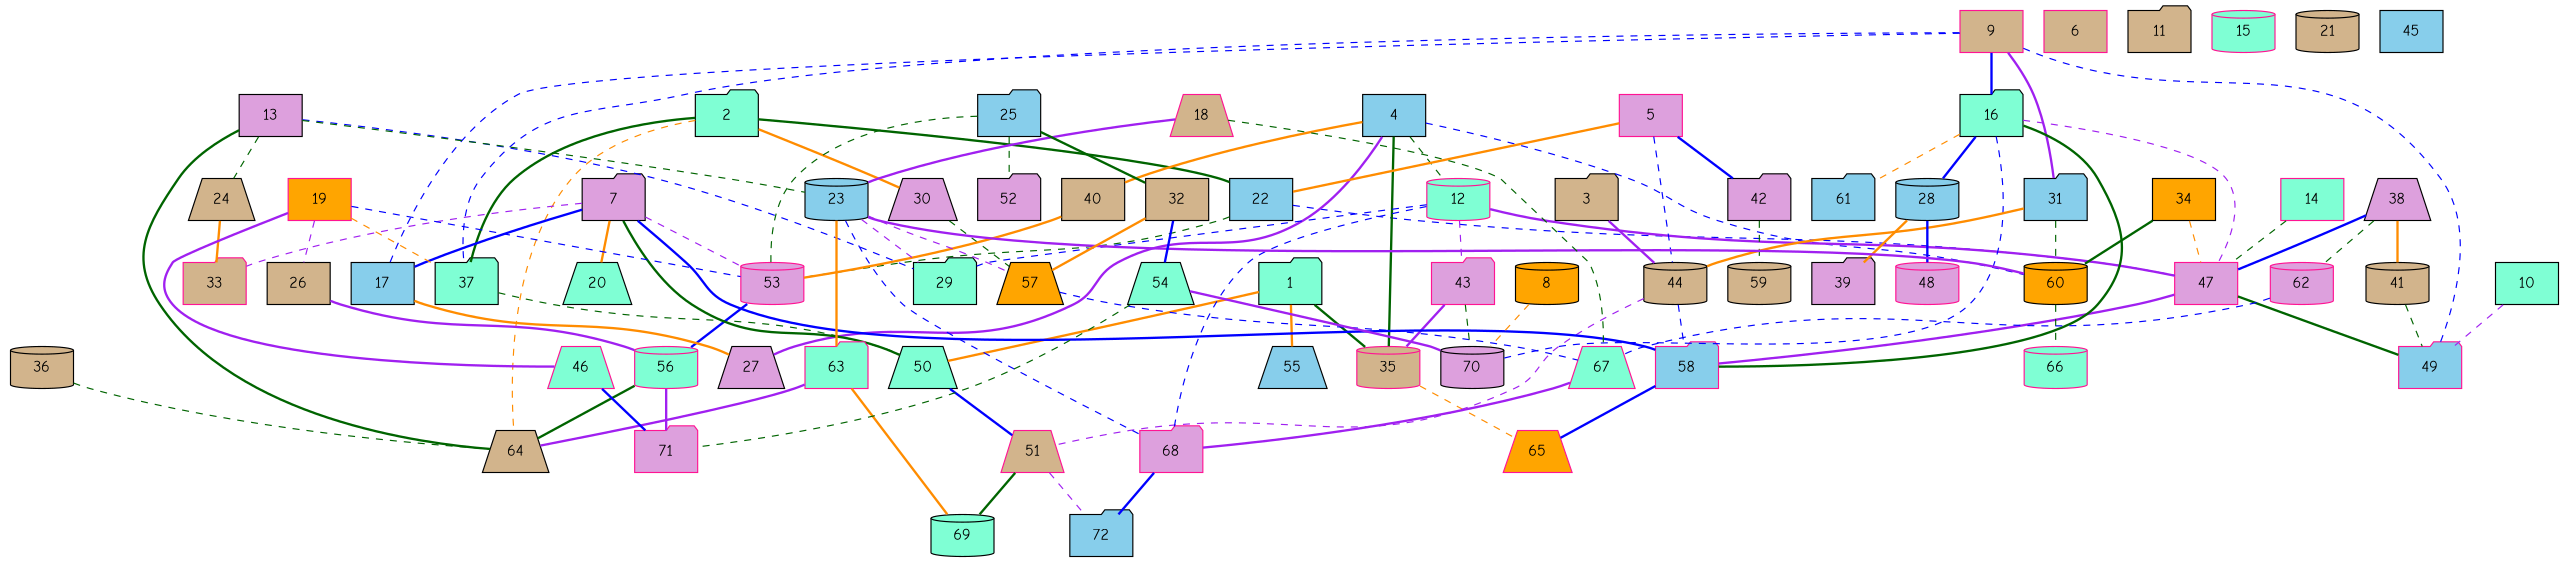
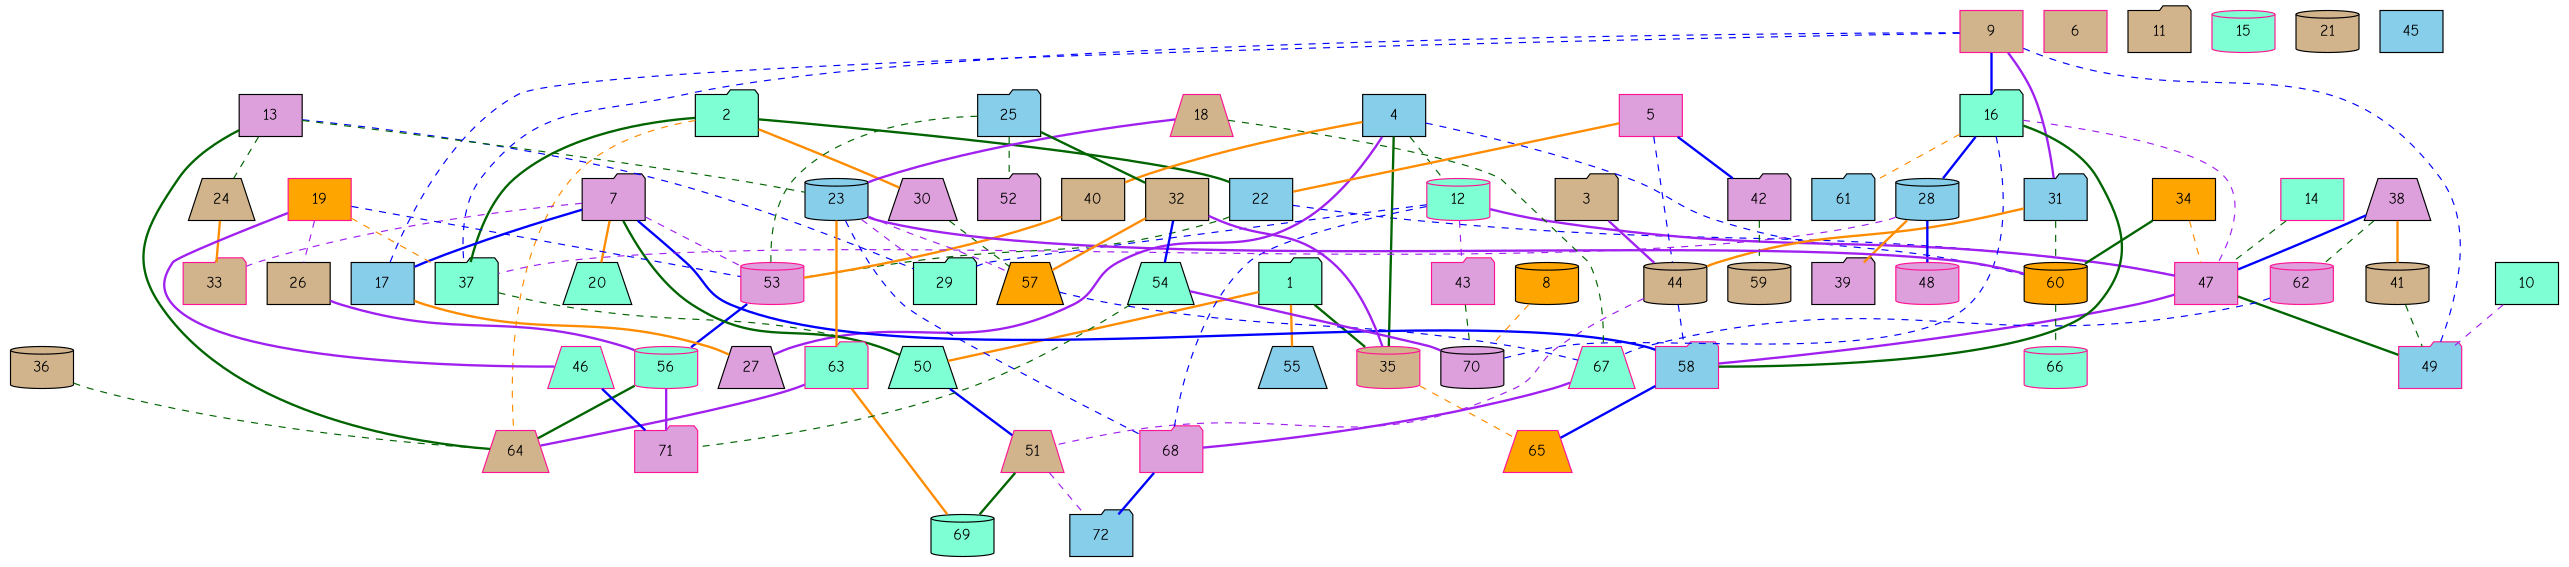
none -> (1198, 253)
(1427, 324) -> (1332, 262)
(516, 452) -> (516, 452)
